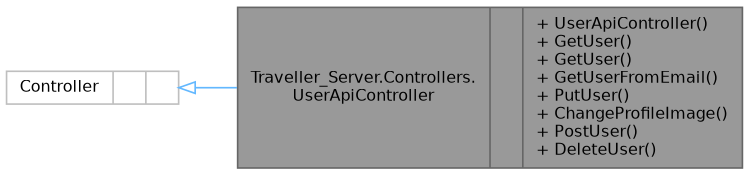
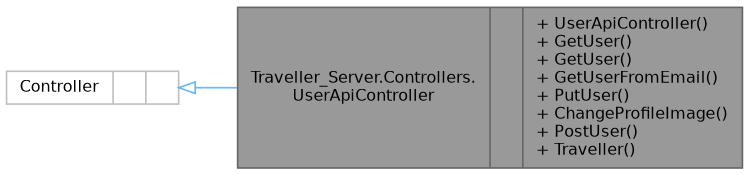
(597, 150) -> (586, 150)
